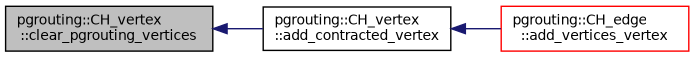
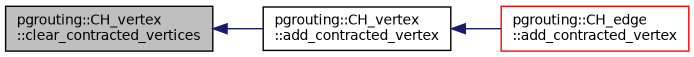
(109, 29) -> (109, 29)
(595, 29) -> (595, 29)
